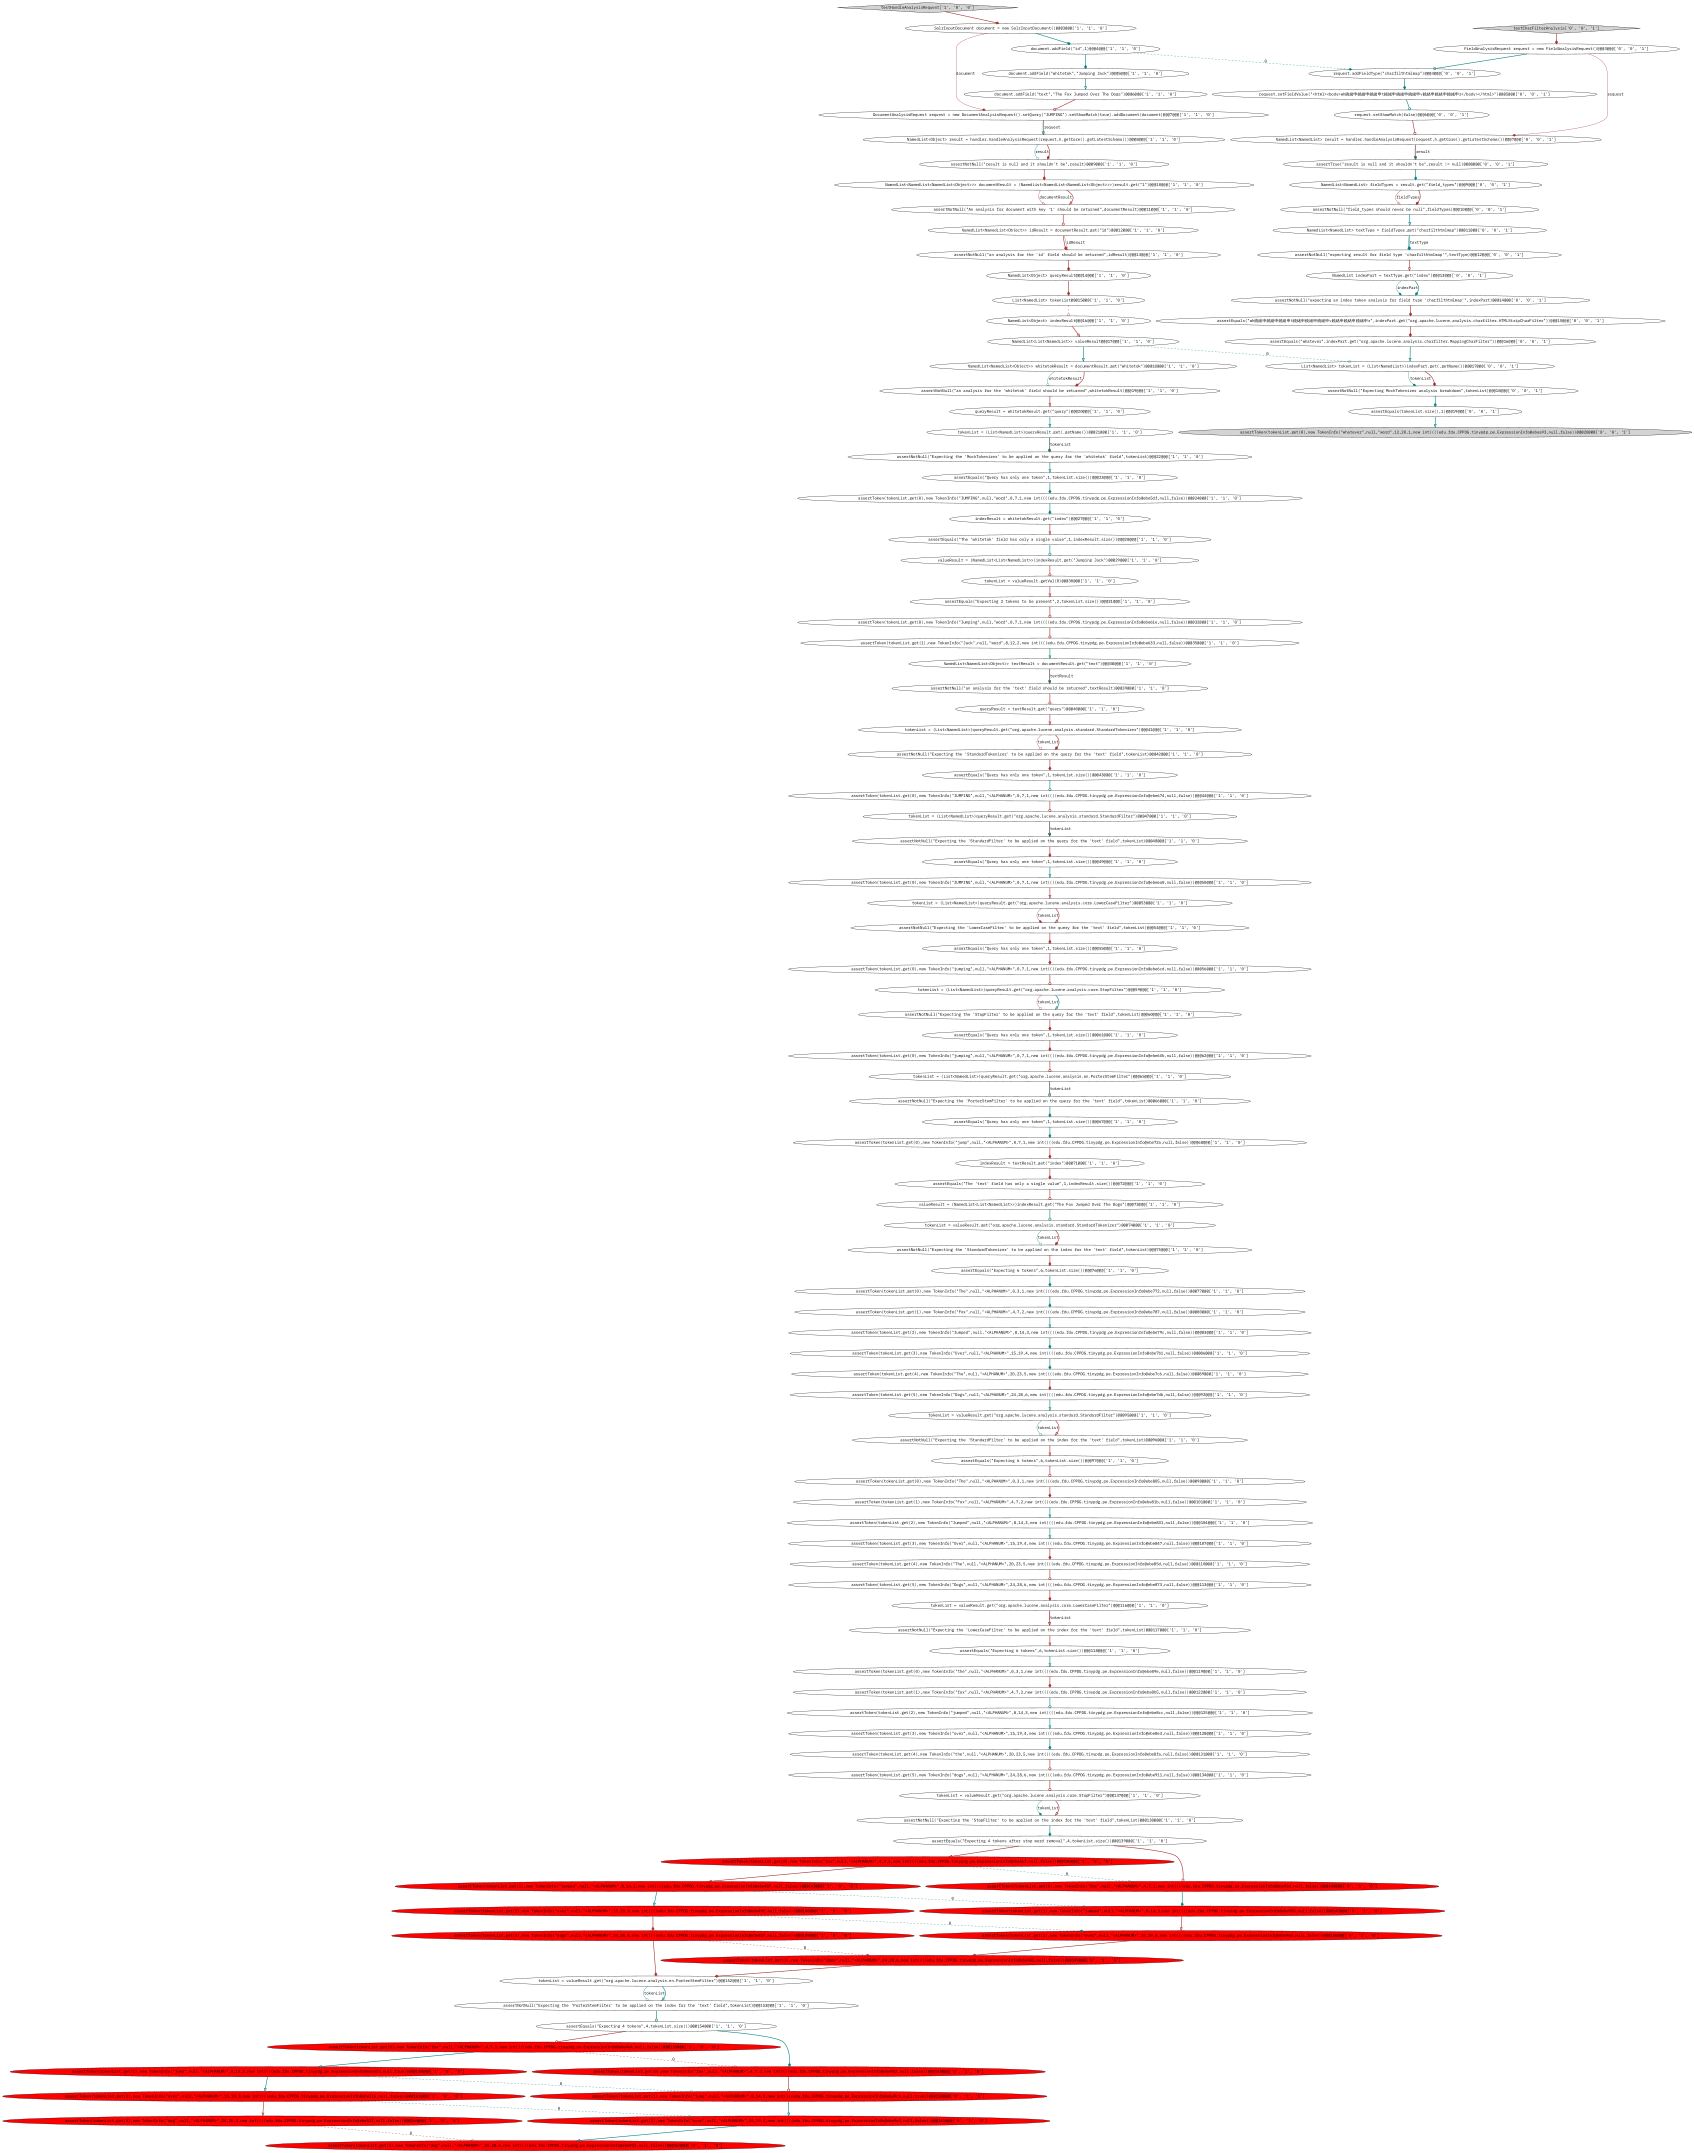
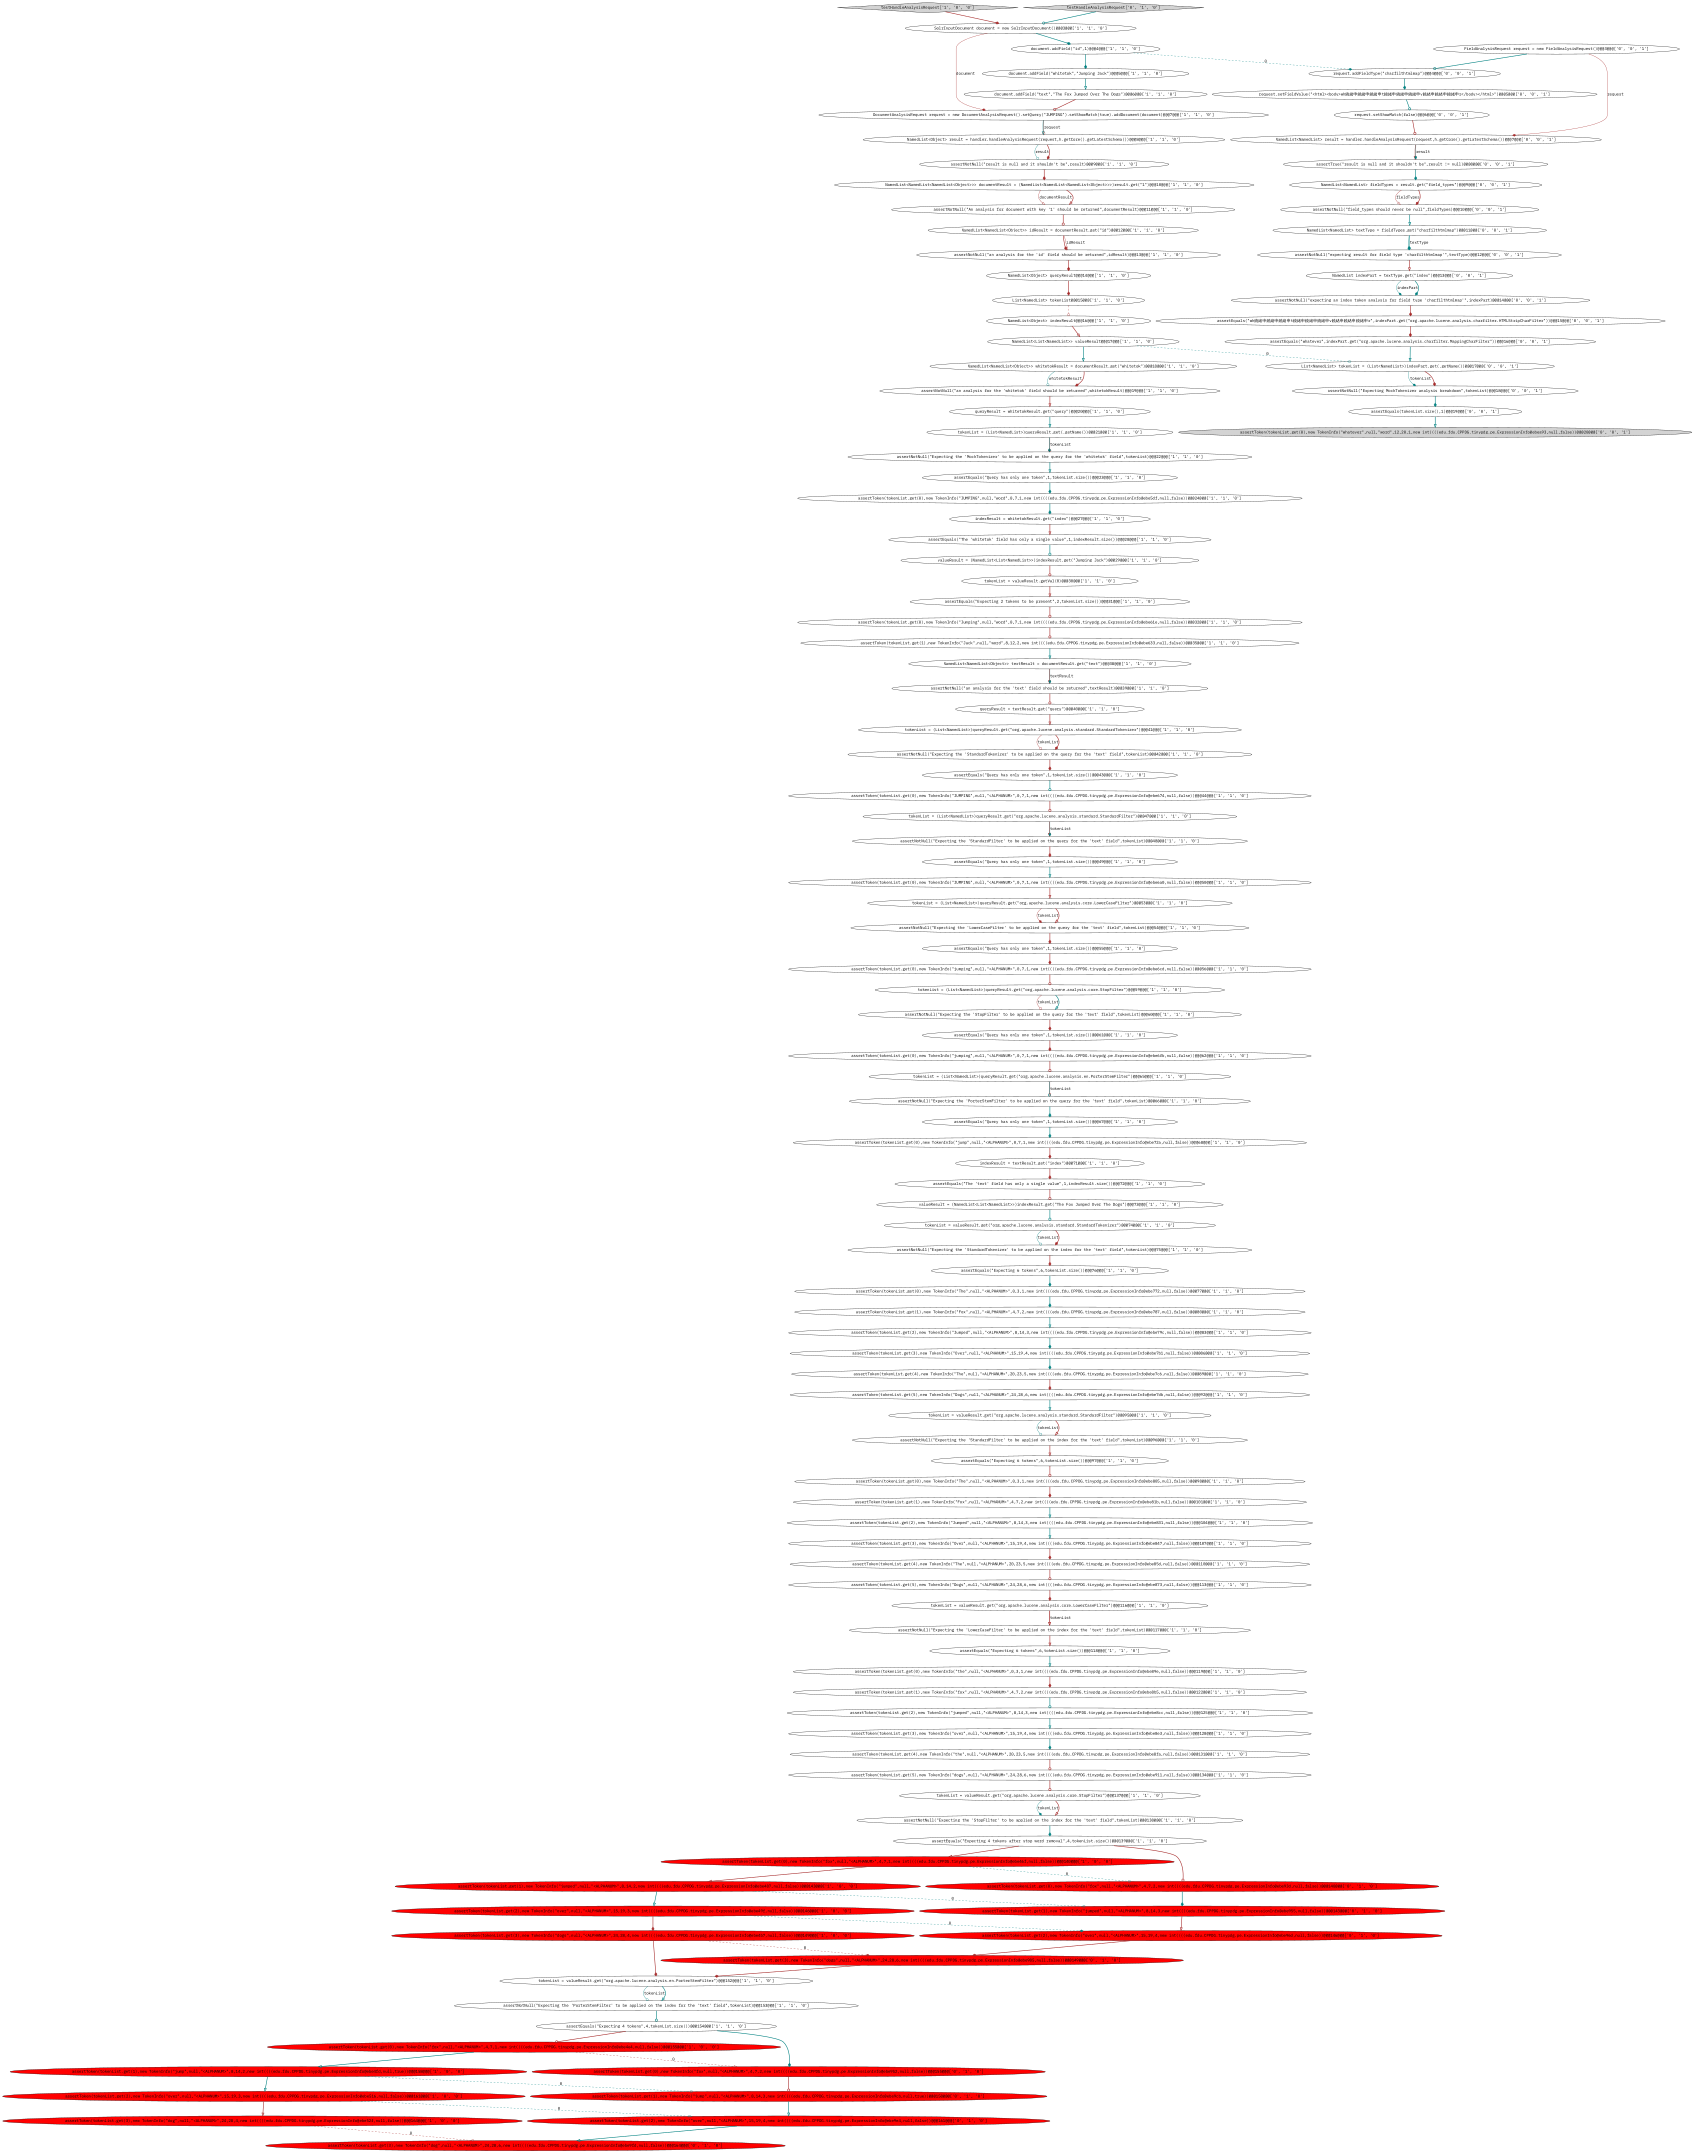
none -> (1114, 8)
(1556, 28) -> none
